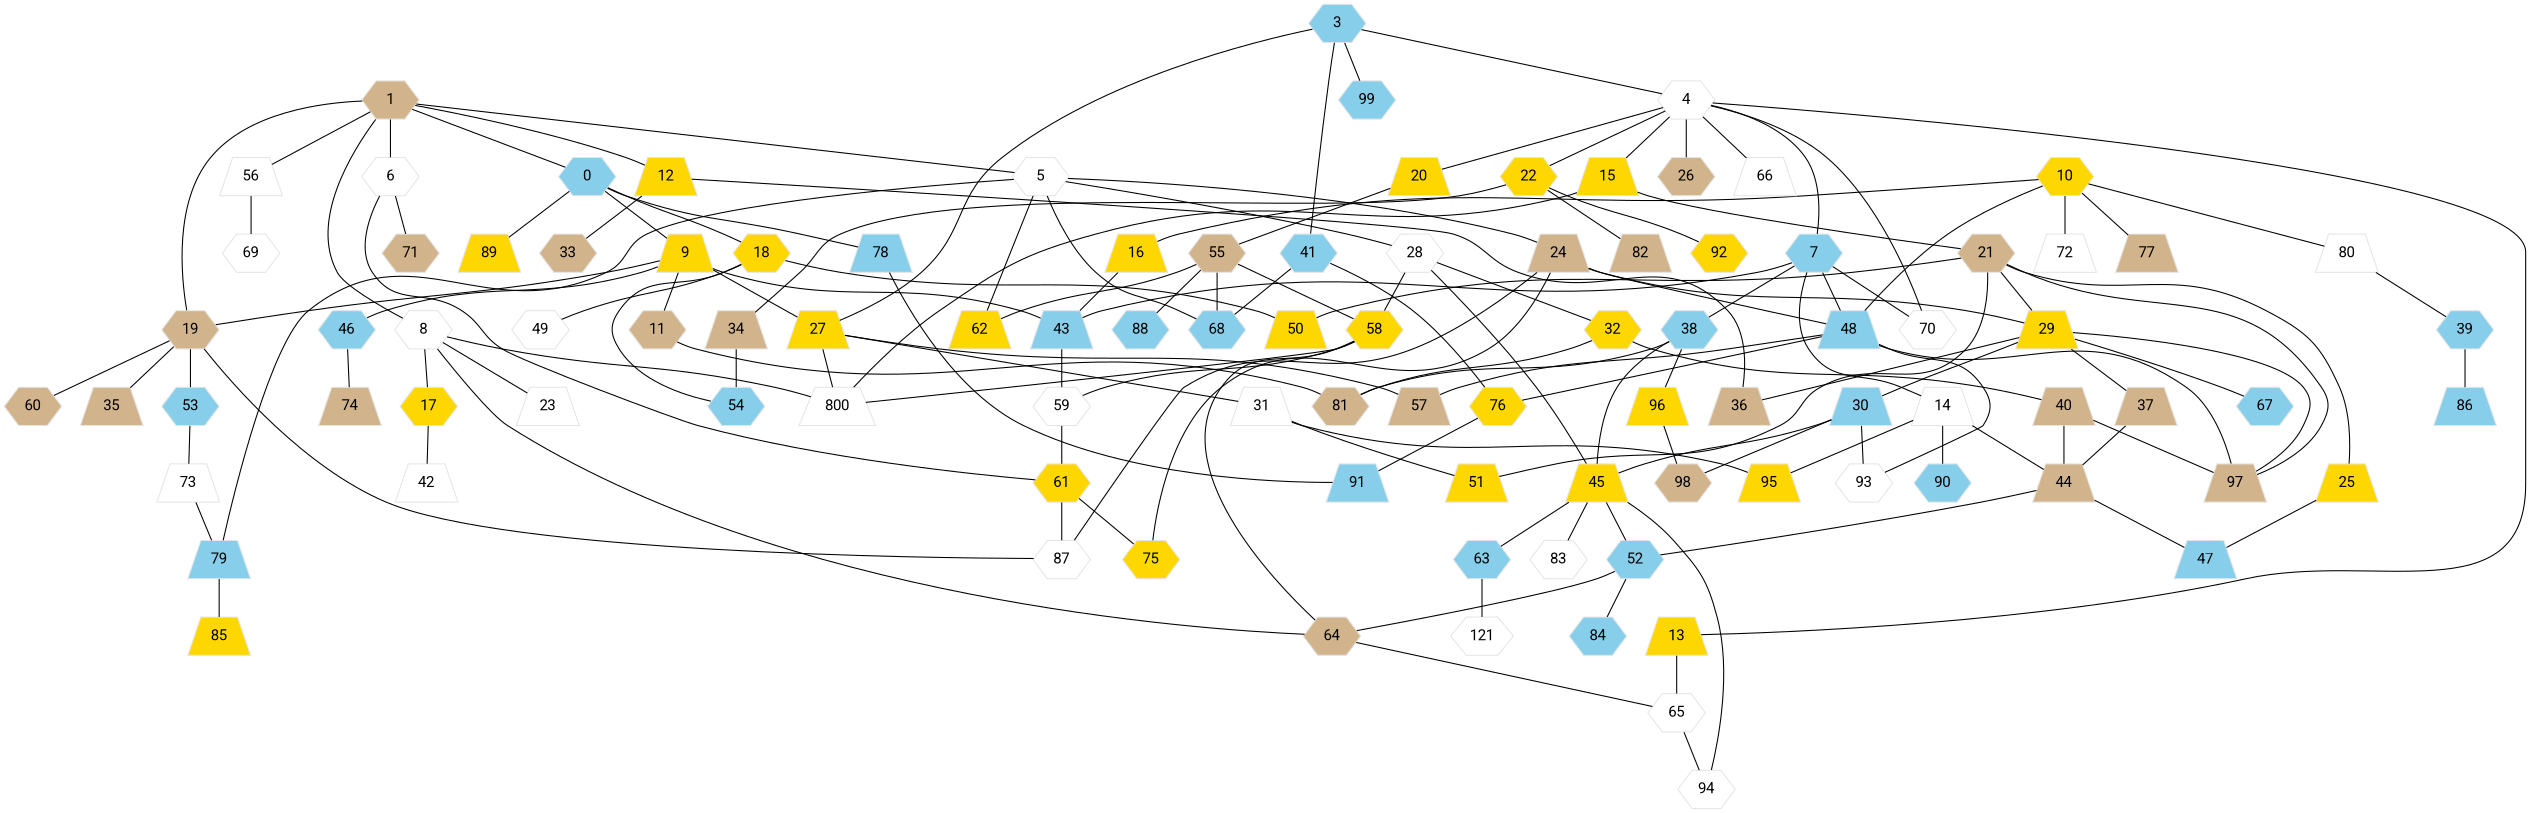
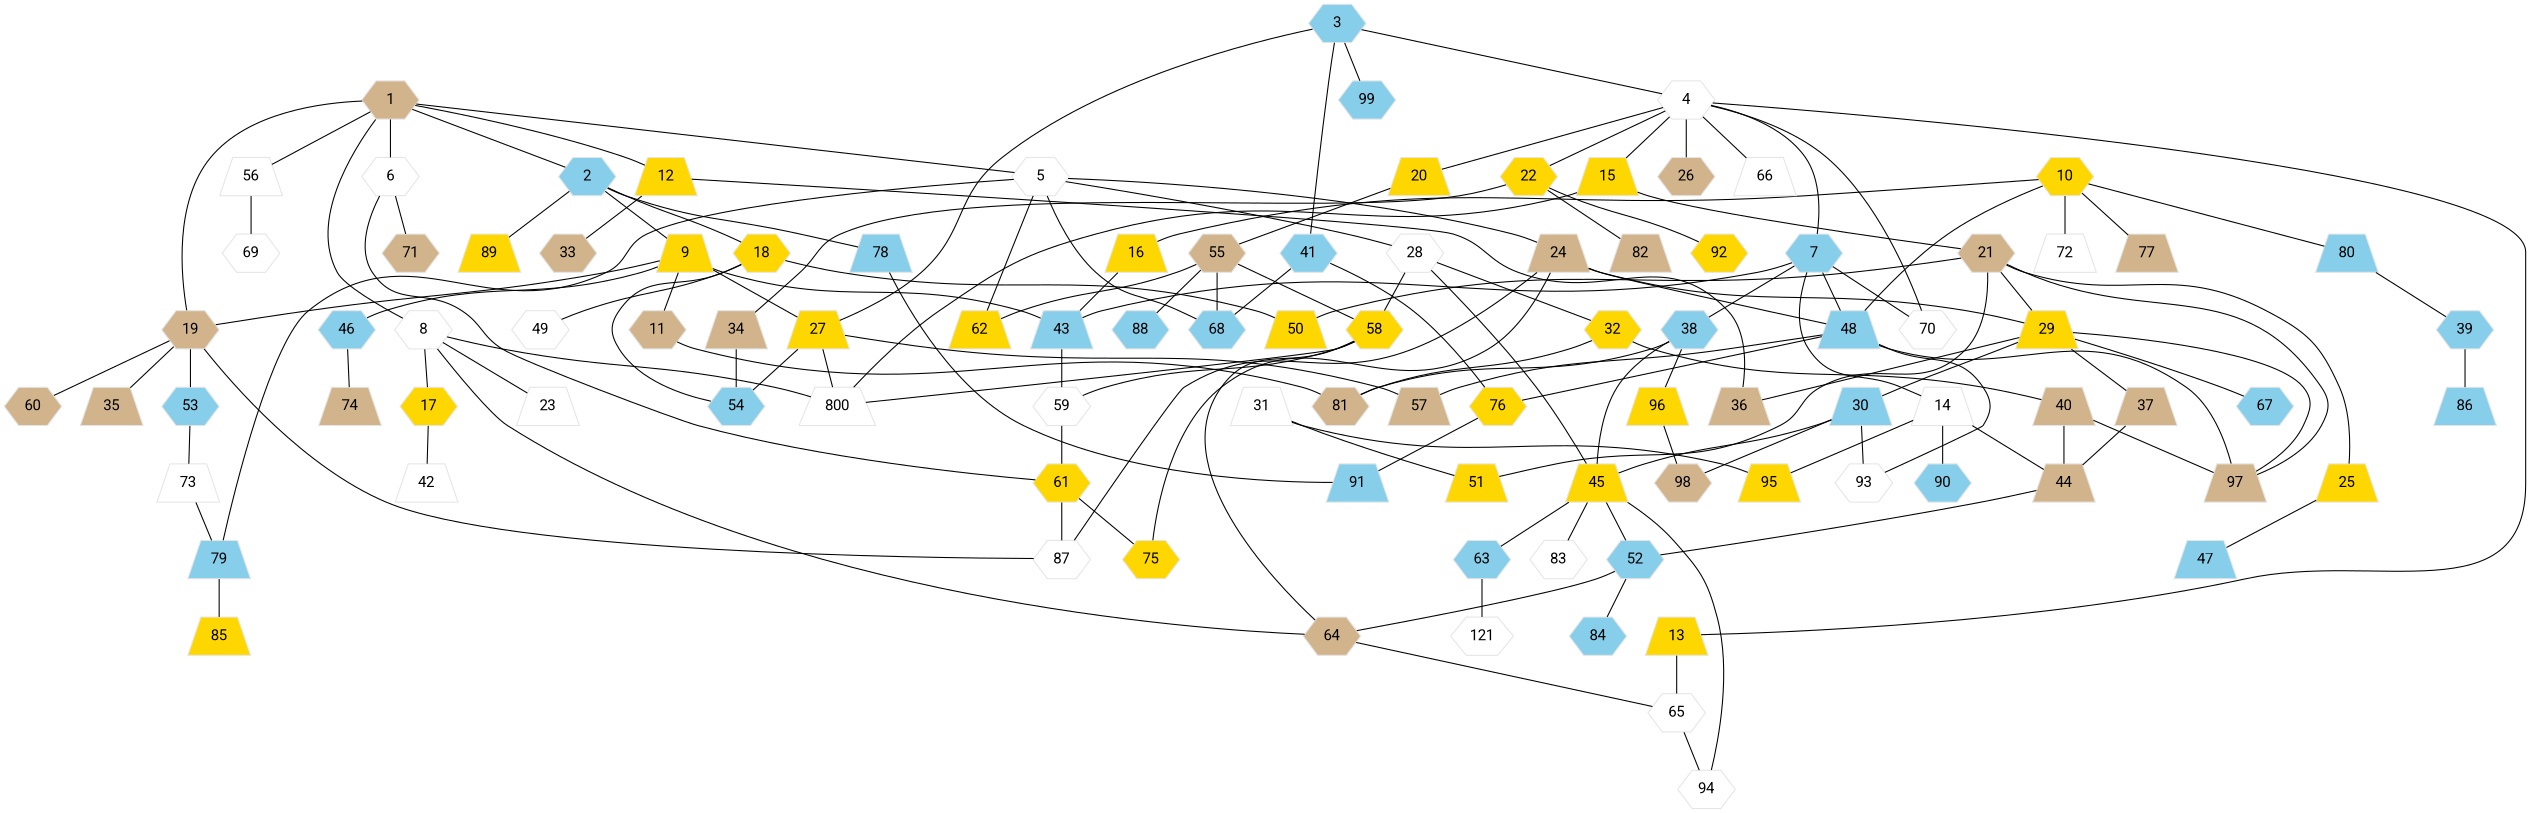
(587, 177) -> (587, 177)
(2347, 253) -> (2347, 253)
(1071, 373) -> (773, 372)
(2140, 524) -> none
